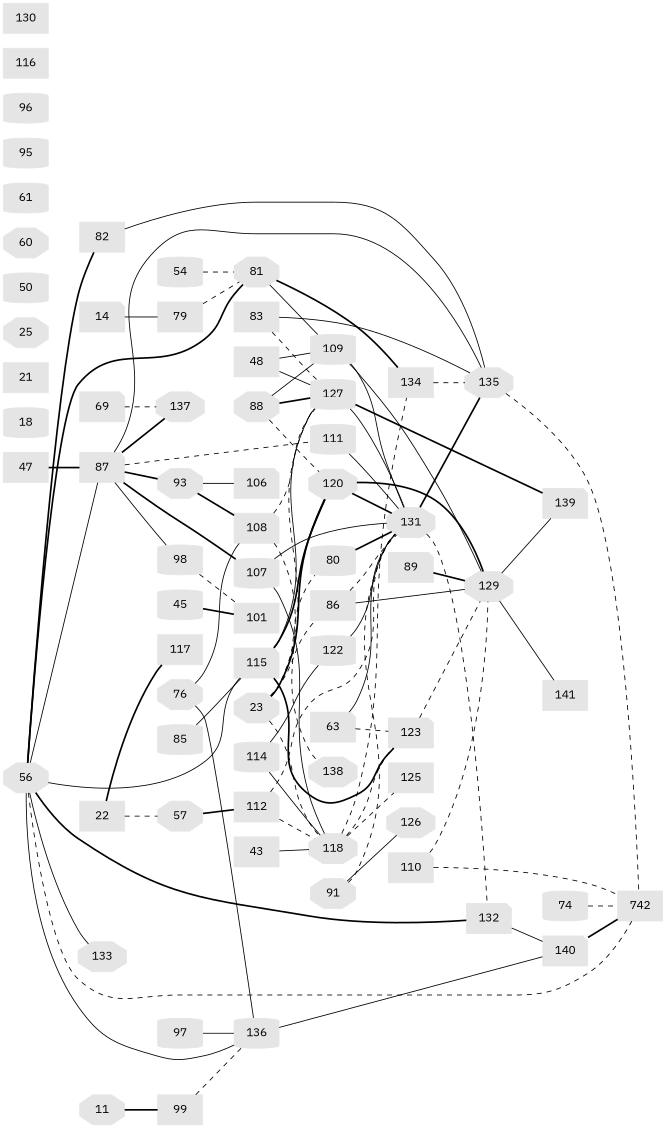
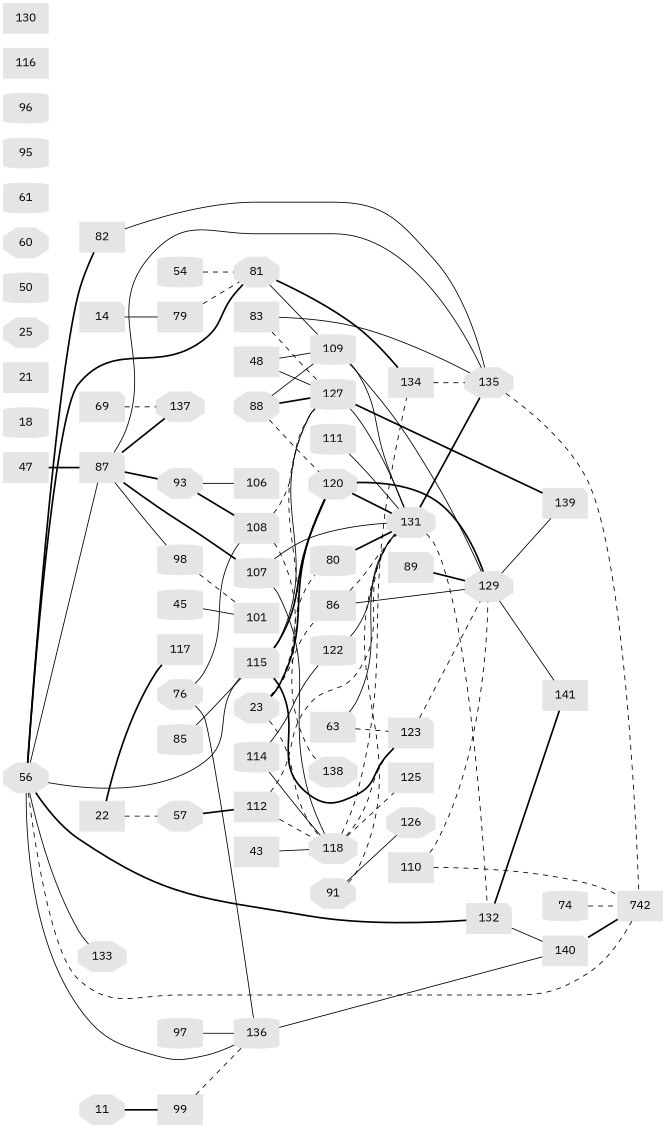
(218, 453) -> none
(214, 611) -> (214, 611)
none -> (527, 807)
